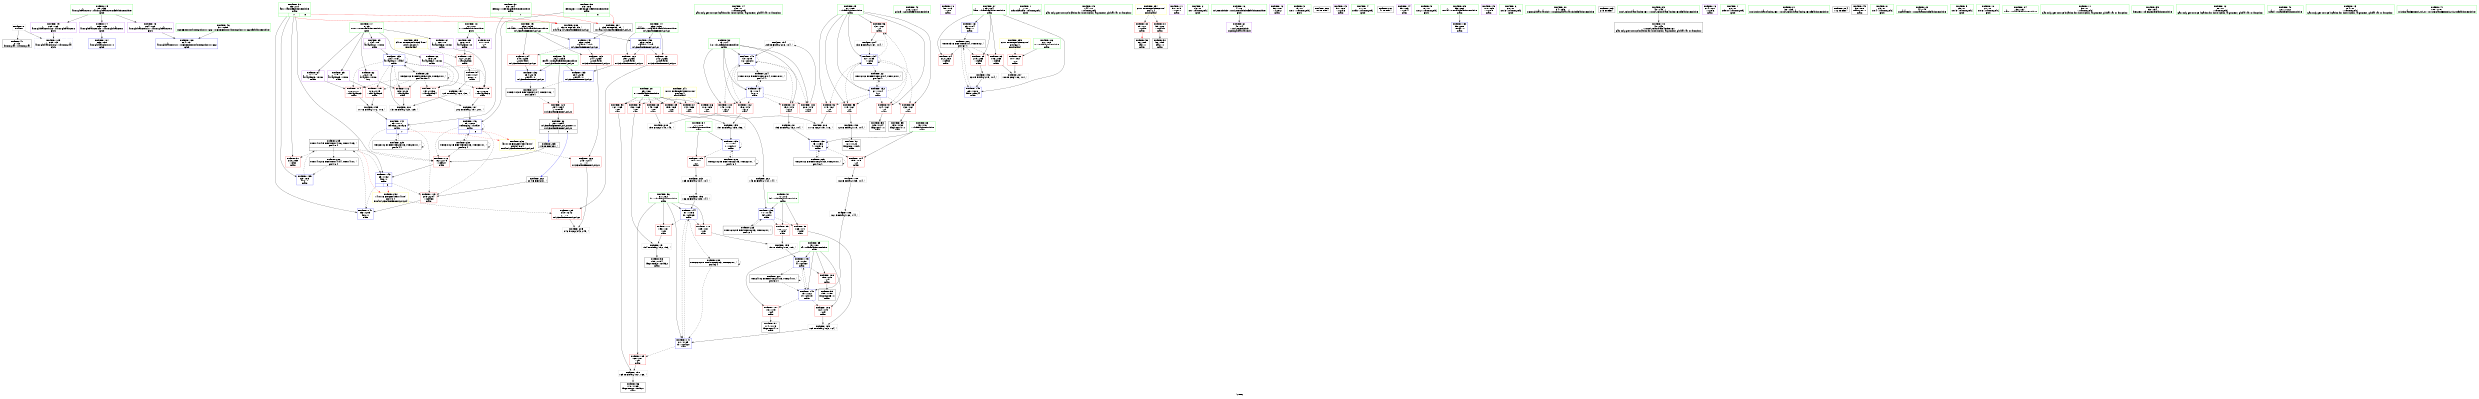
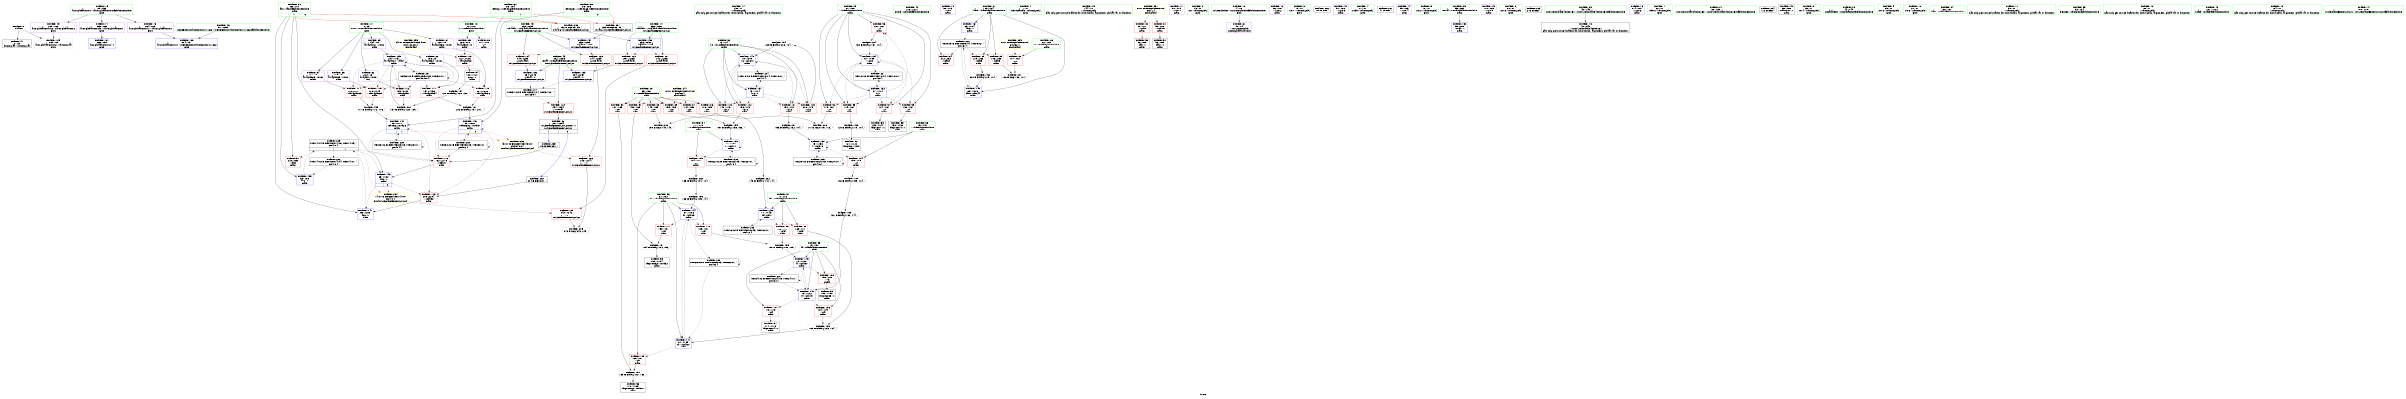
(1560, 10) -> none
(827, 282) -> (827, 282)
